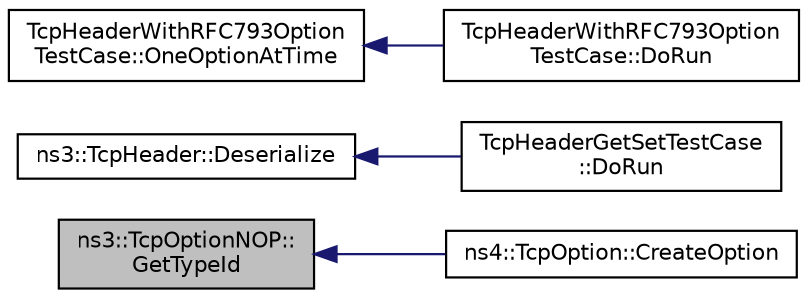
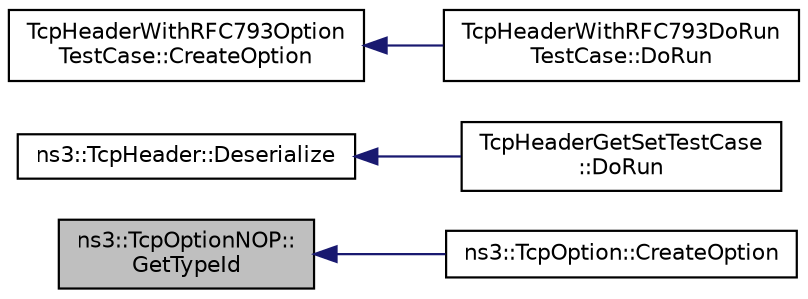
(186, 45) -> (186, 45)
(621, 45) -> (621, 45)
(621, 254) -> (621, 254)
